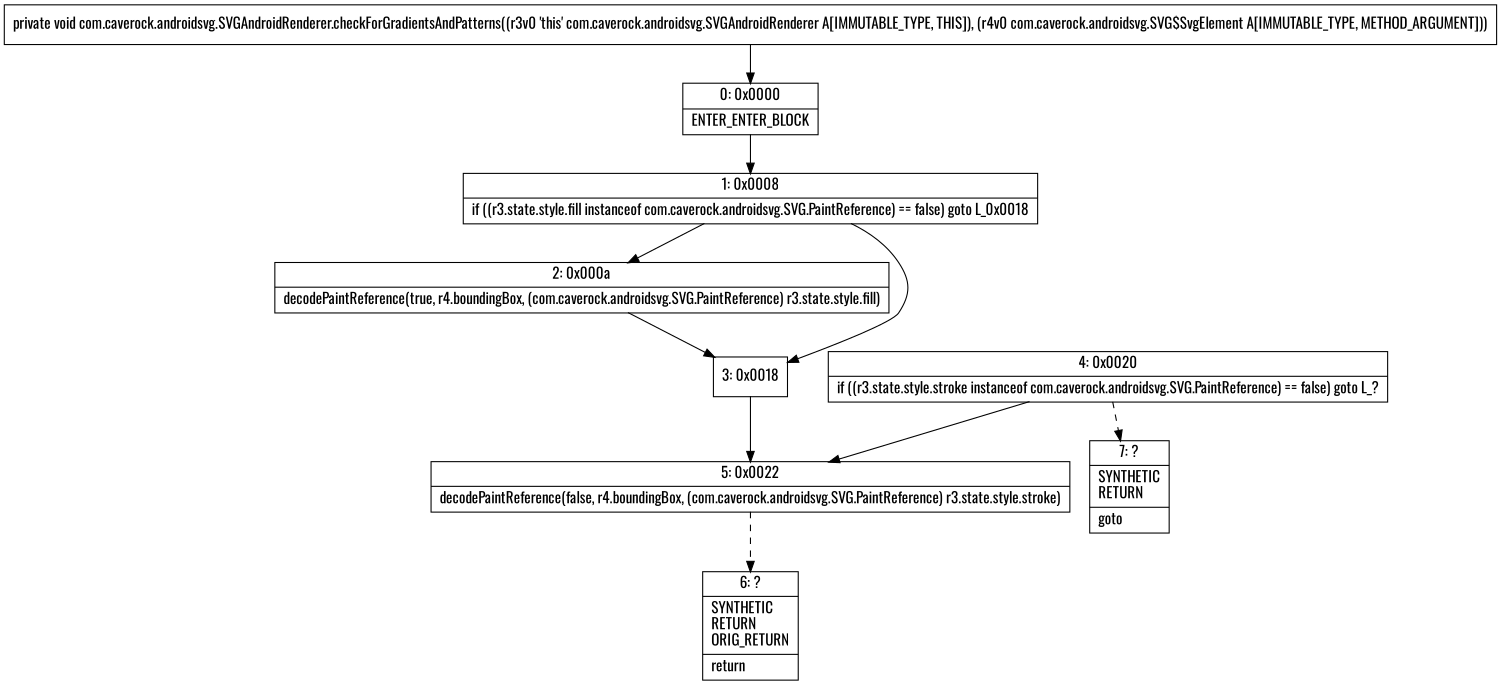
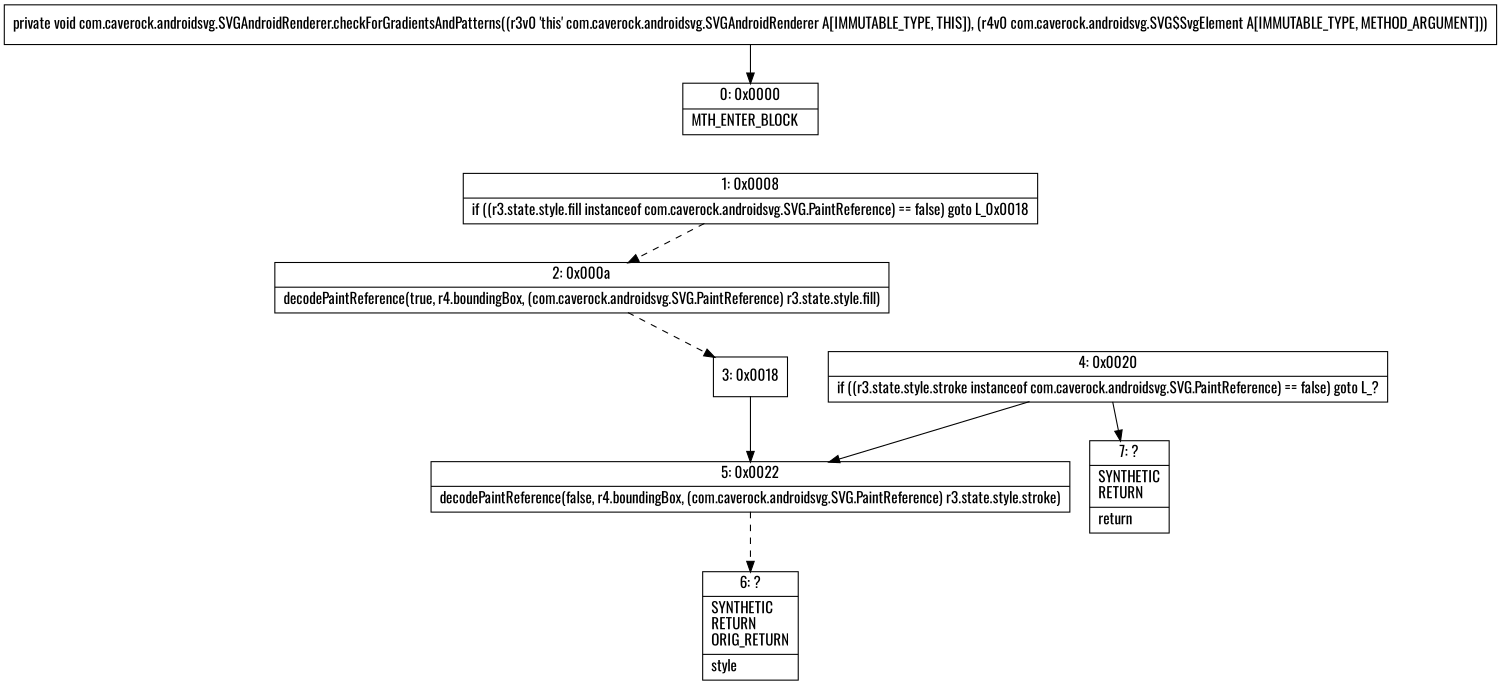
(750, 121) -> (745, 121)
(750, 149) -> none
(671, 241) -> (671, 241)
(900, 311) -> none
(667, 333) -> (667, 333)
(1116, 416) -> (1116, 416)
(1111, 520) -> (1115, 520)
(728, 667) -> (725, 667)
